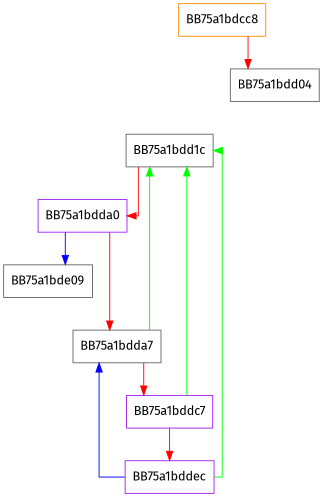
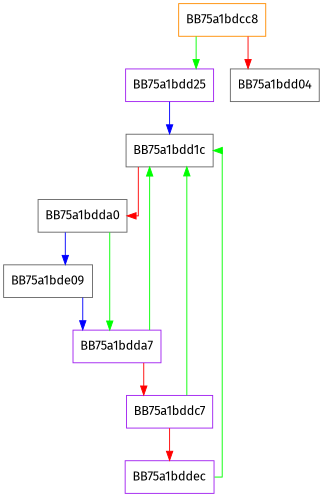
none -> (170, 85)
(83, 216) -> (83, 216)
(110, 277) -> (110, 277)
(117, 346) -> (117, 346)
(99, 437) -> (83, 309)
